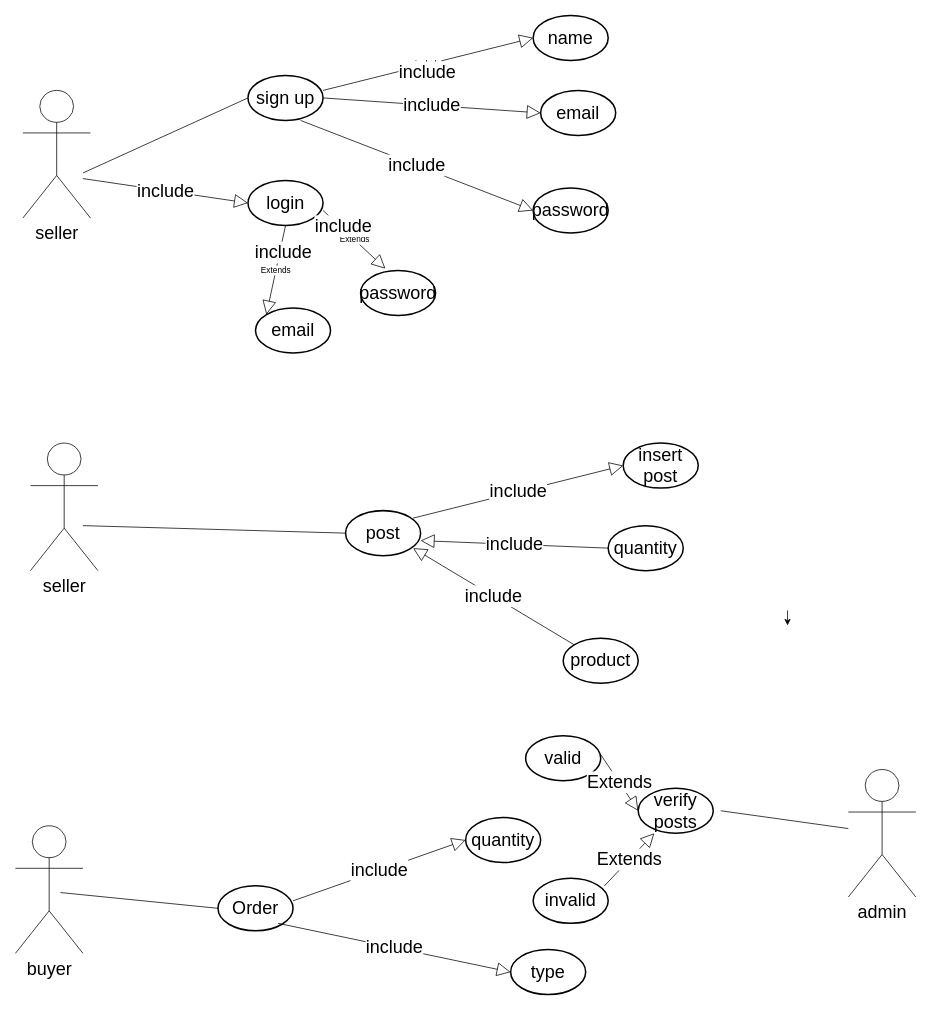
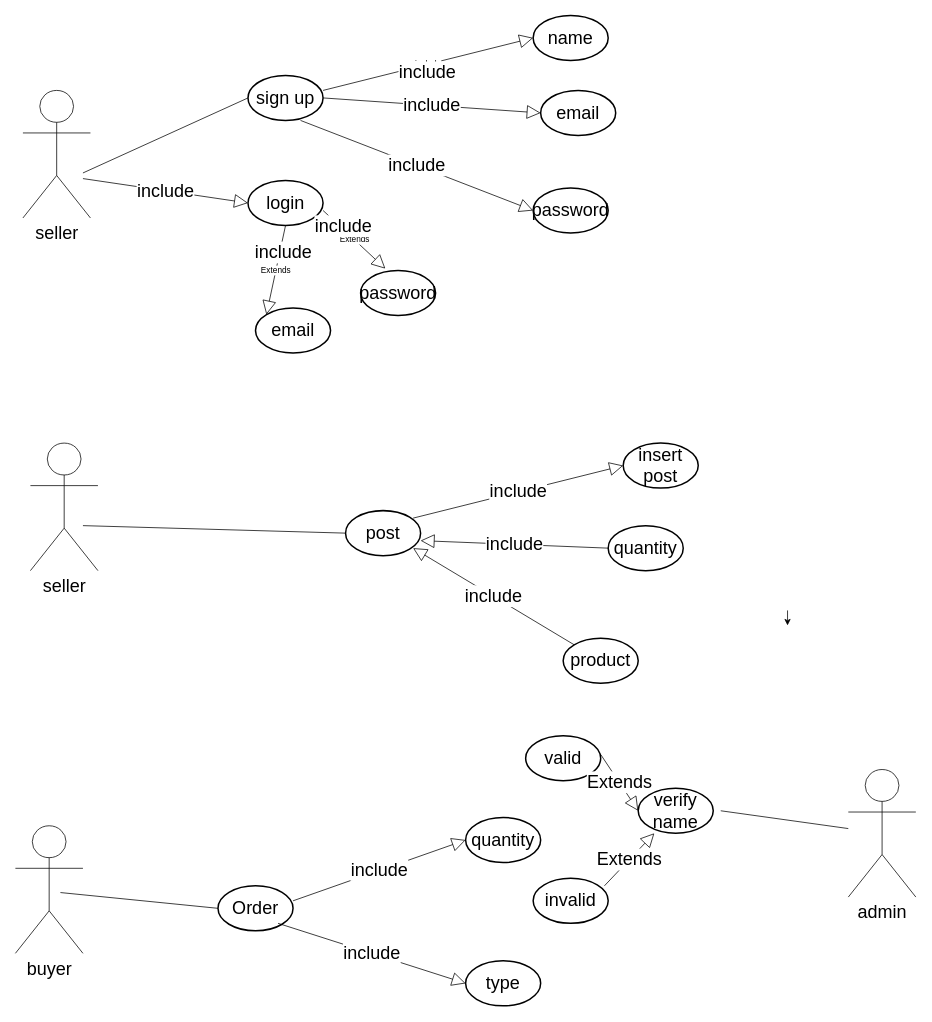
(675, 810) -> (675, 810)
(548, 972) -> (503, 983)
